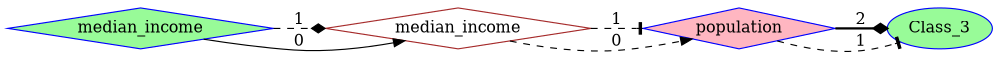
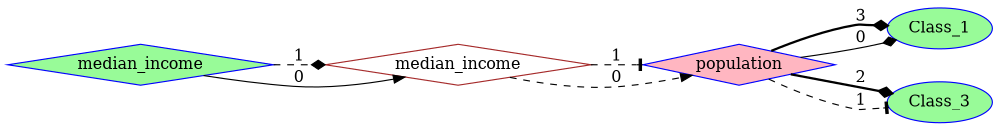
none -> (940, 28)
